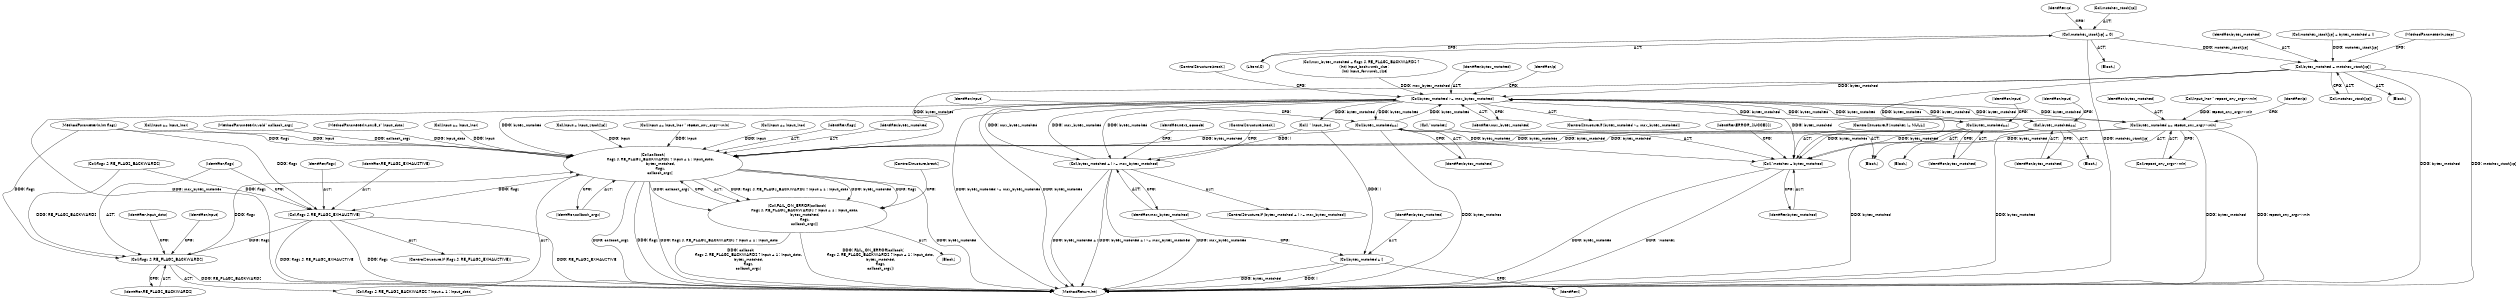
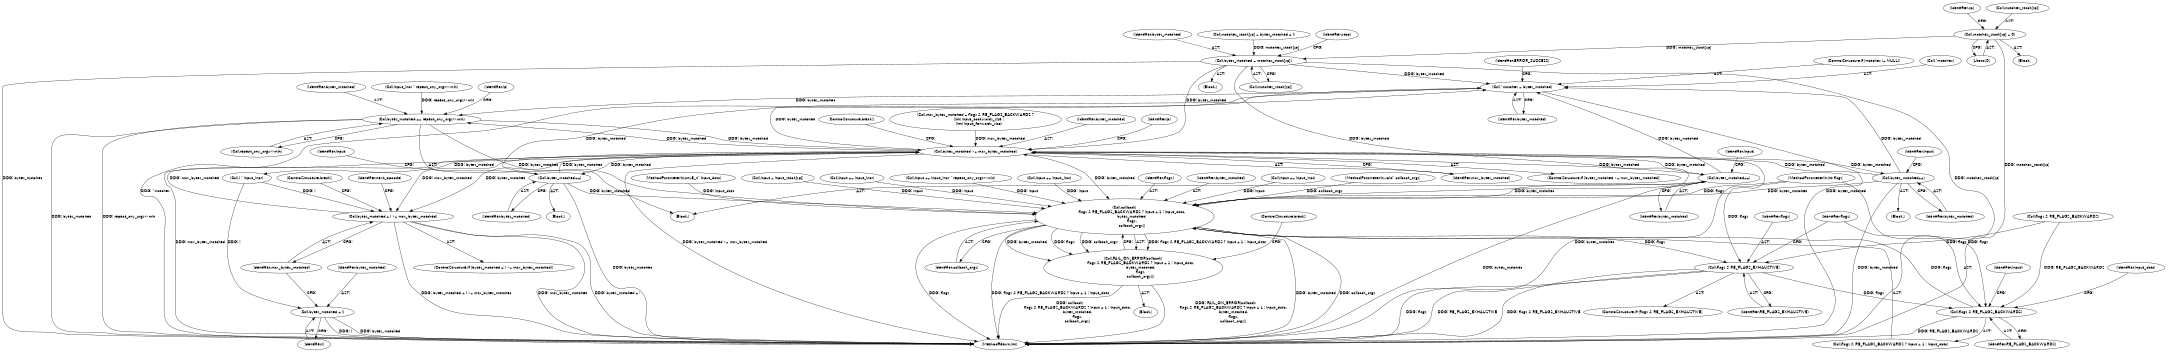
(2430, 35) -> (1337, 35)
(1967, 143) -> (972, 96)
none -> (1759, 289)
none -> (306, 329)
